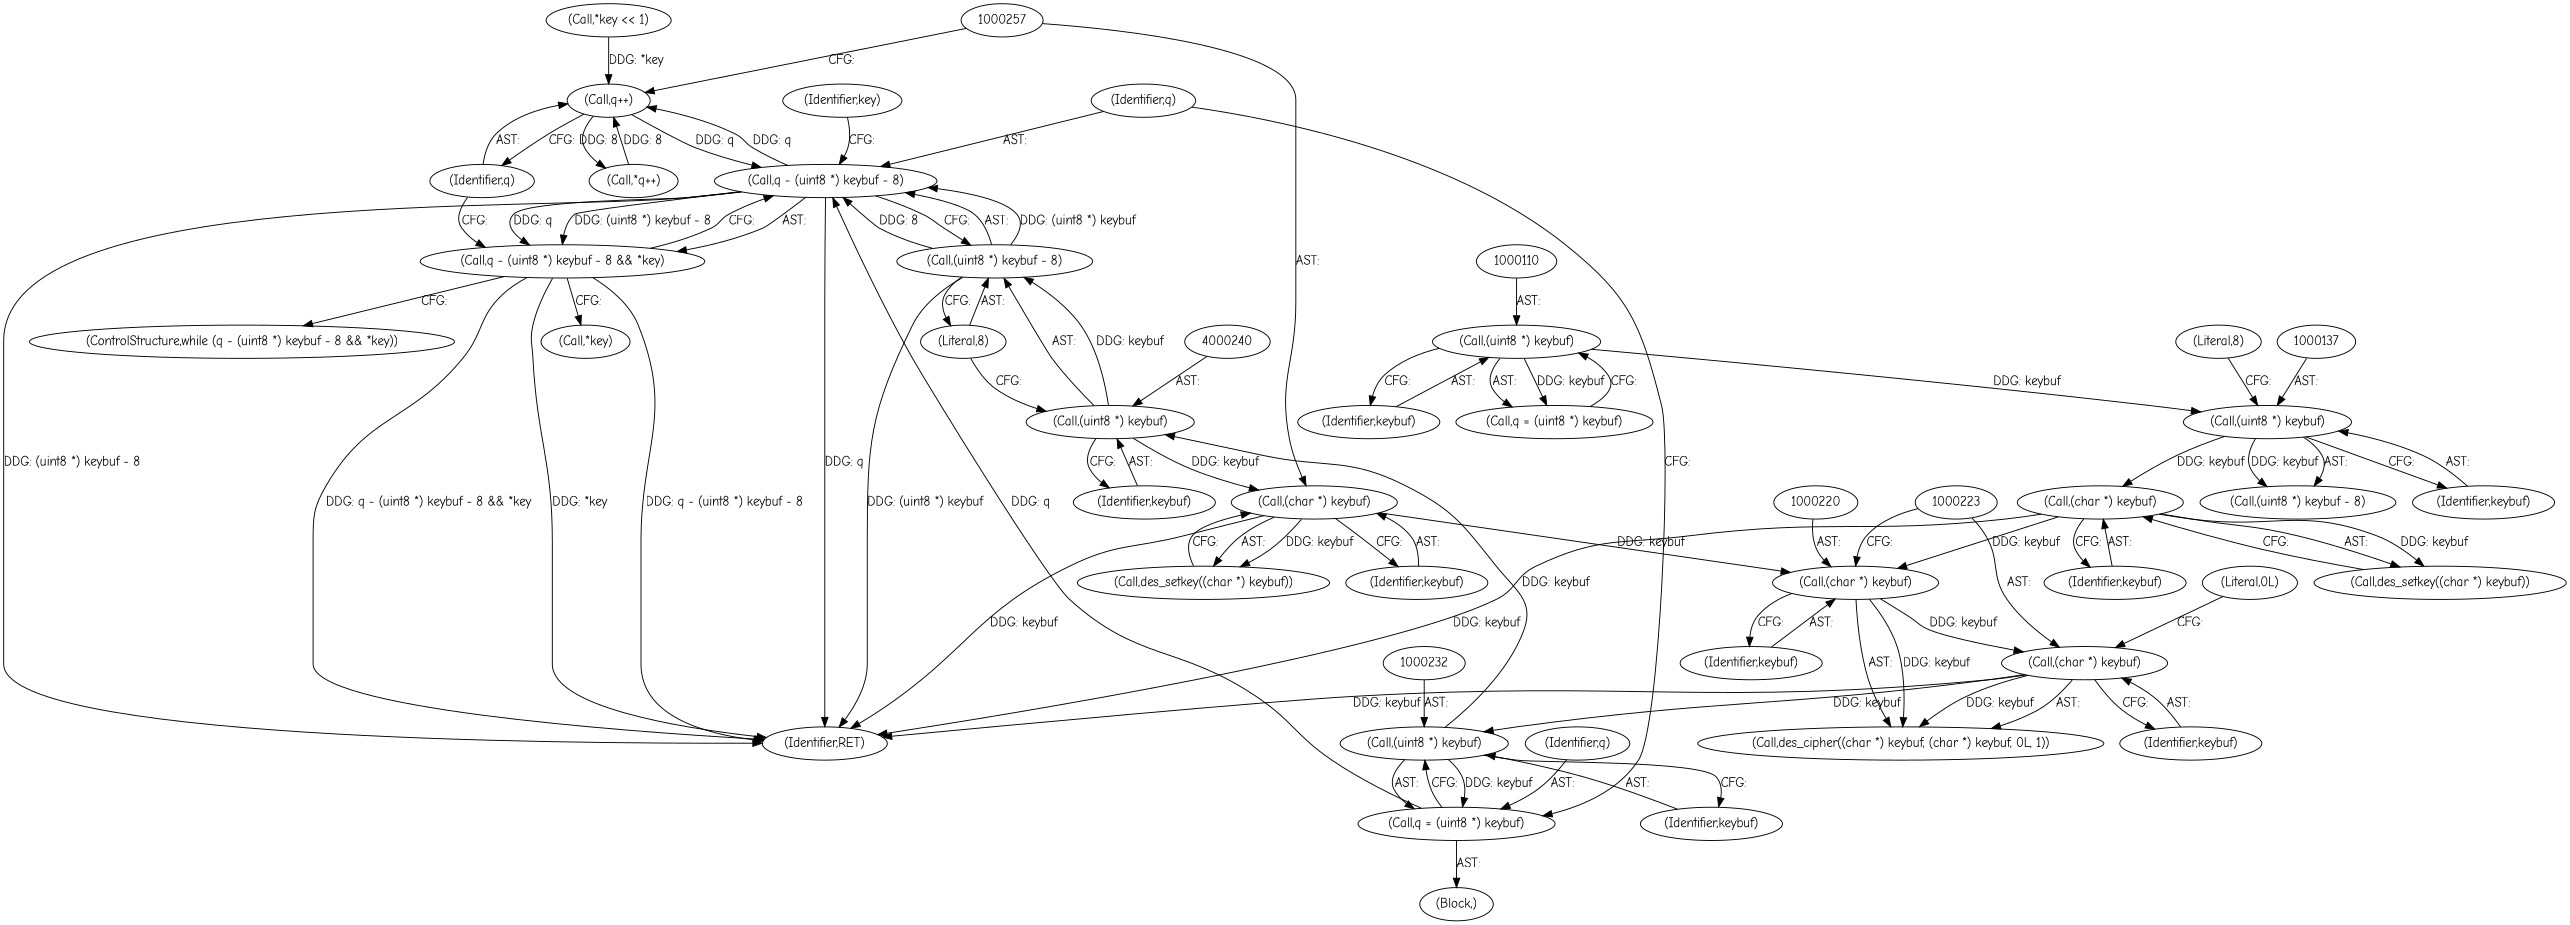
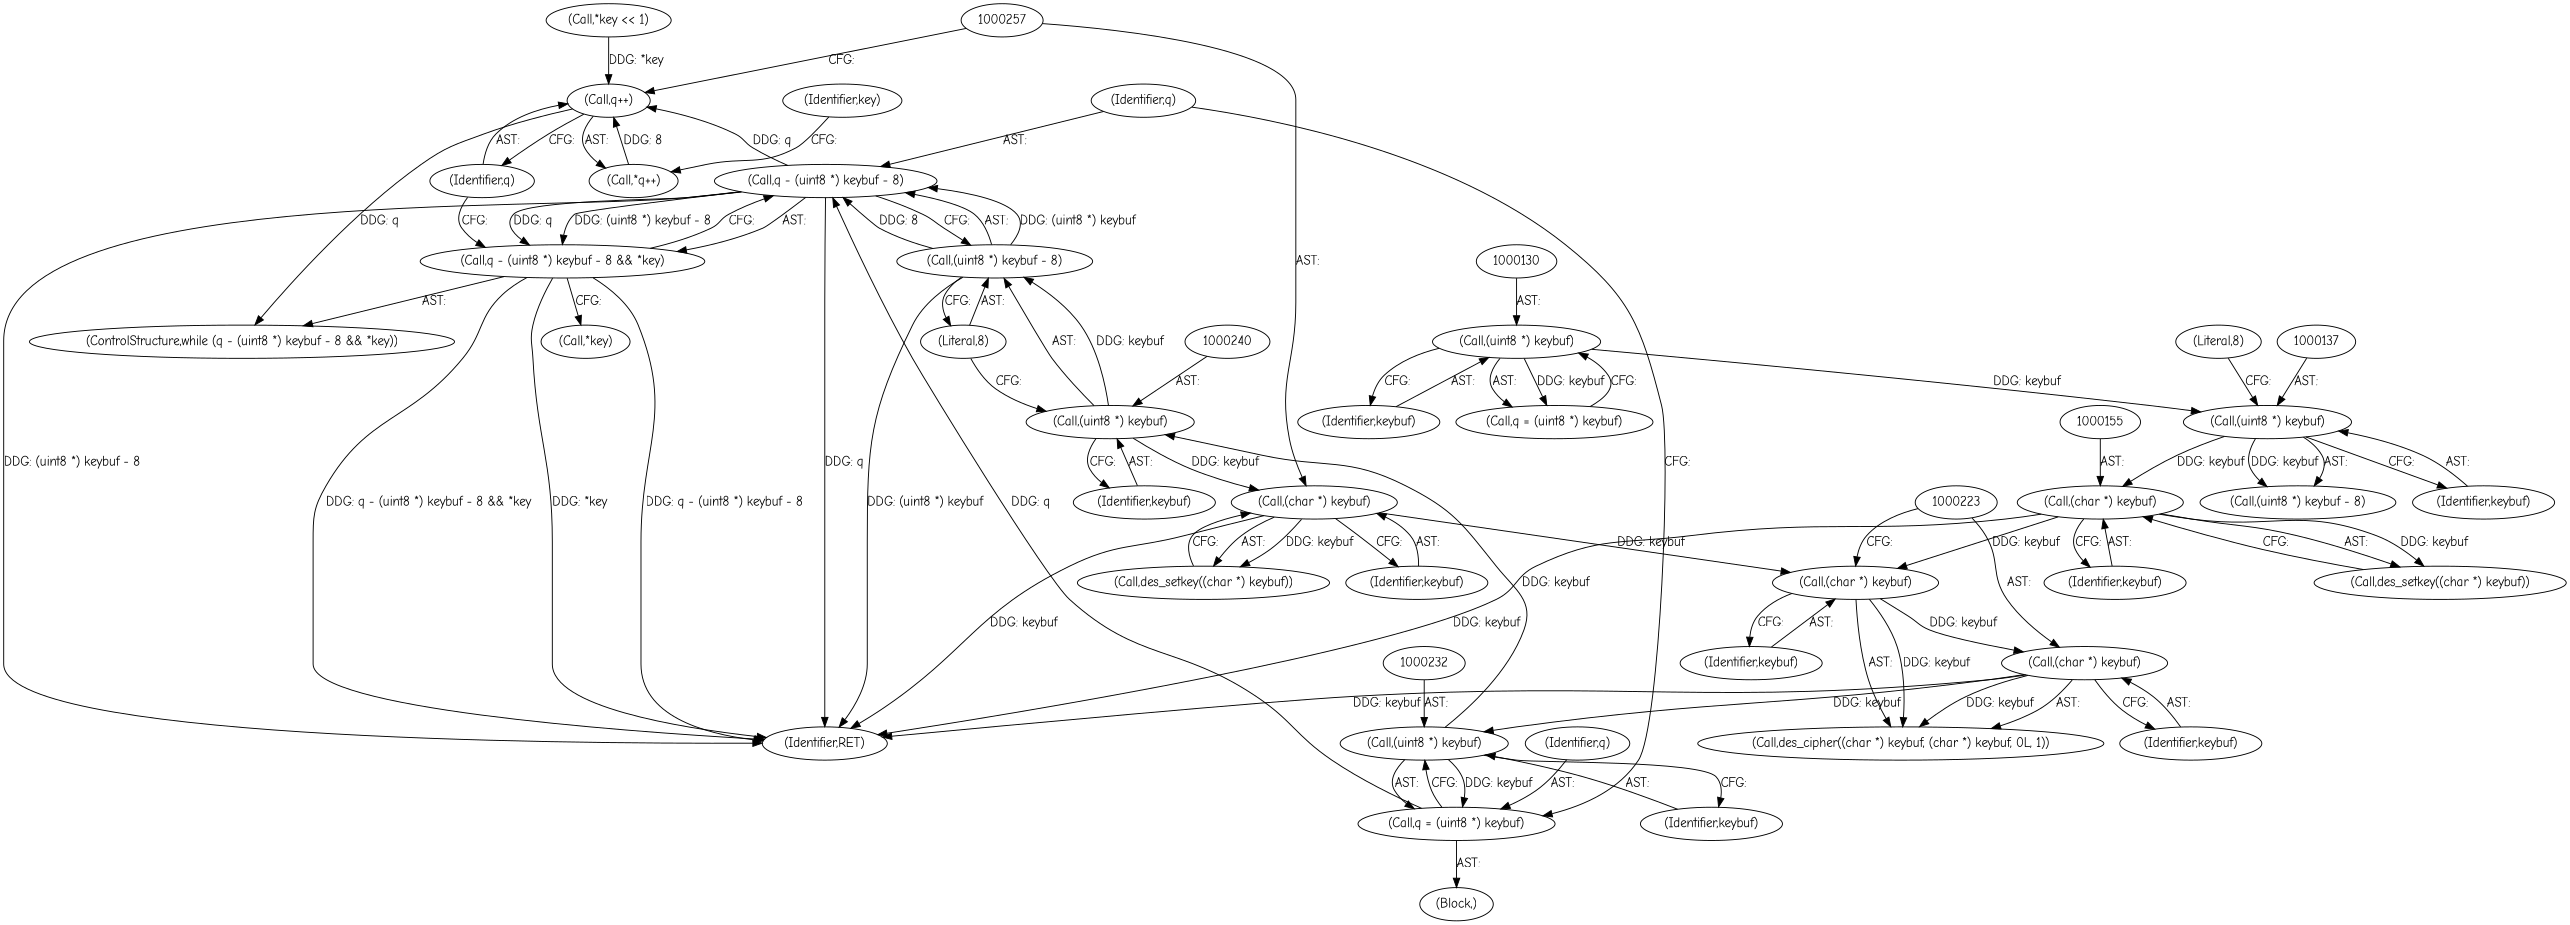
(850, 137) -> (761, 159)
(599, 141) -> (599, 141)
(690, 145) -> (397, 182)
(1517, 261) -> (1517, 261)
(436, 302) -> (436, 302)
(1227, 342) -> (1227, 342)
none -> (2100, 422)
(1816, 502) -> none
(2250, 583) -> none
